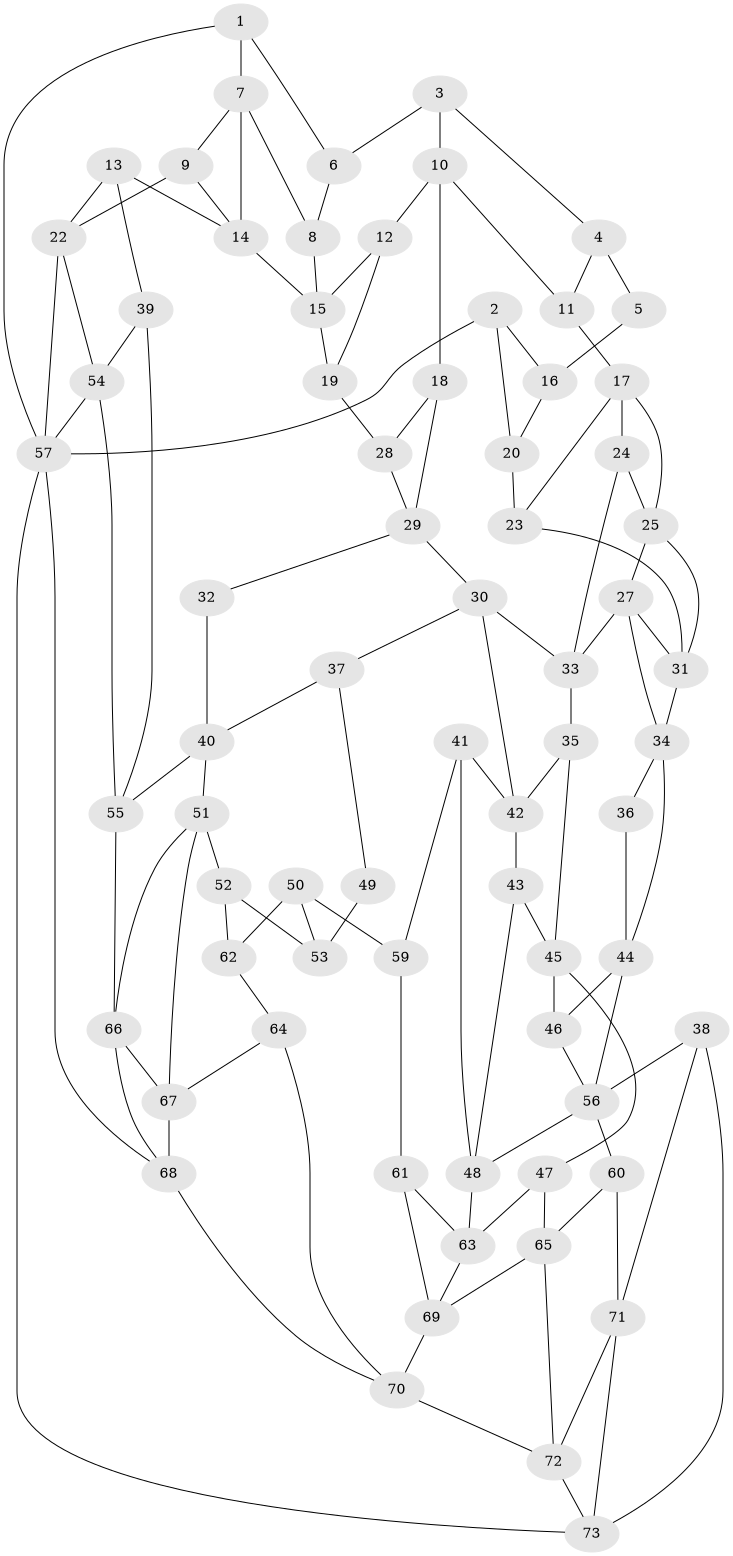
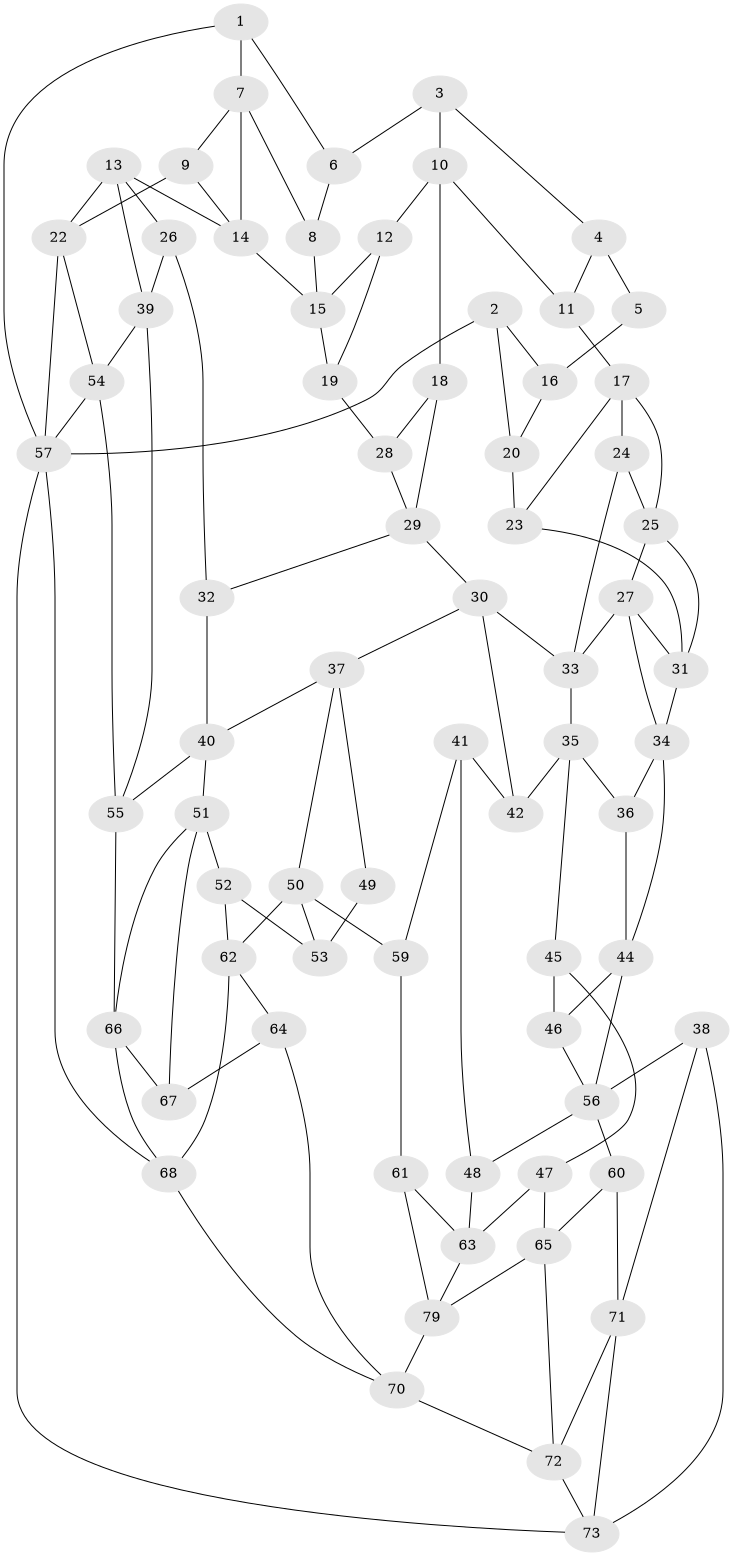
none -> (169, 238)
none -> (316, 778)
none -> (599, 778)
(516, 886) -> none
(169, 1138) -> (217, 1080)
(432, 1318) -> (432, 1318)
